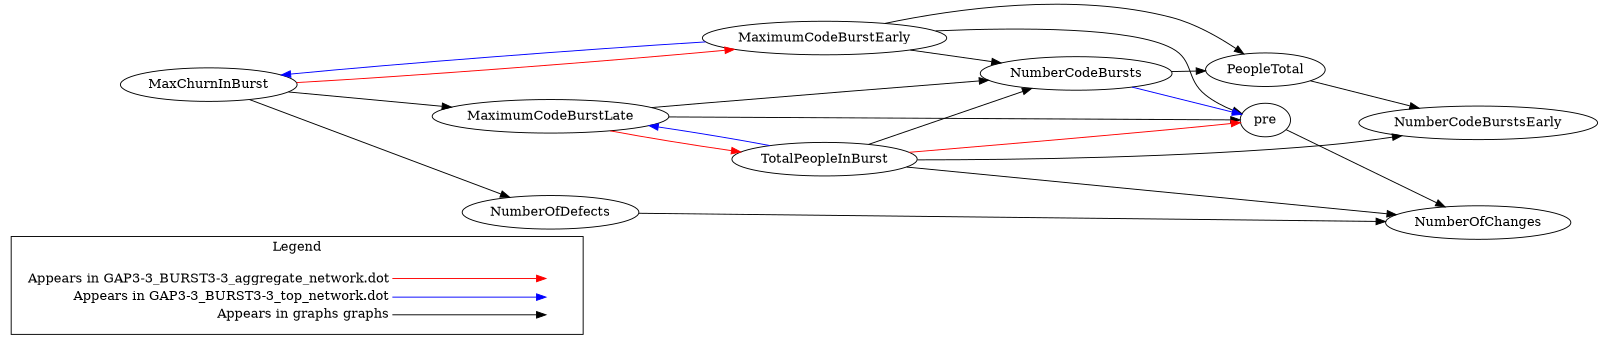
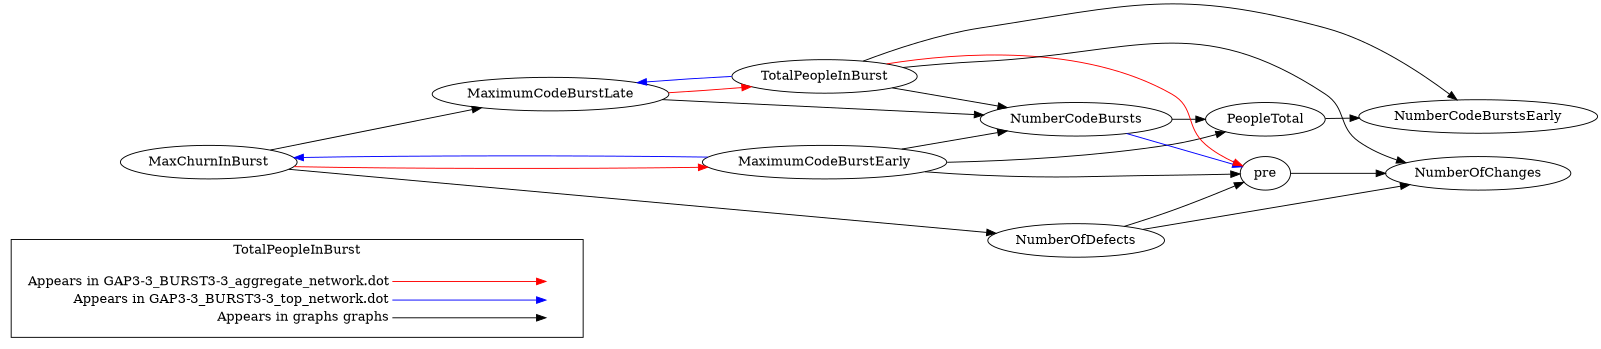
(964, 118) -> (1180, 208)
(297, 247) -> (297, 250)
